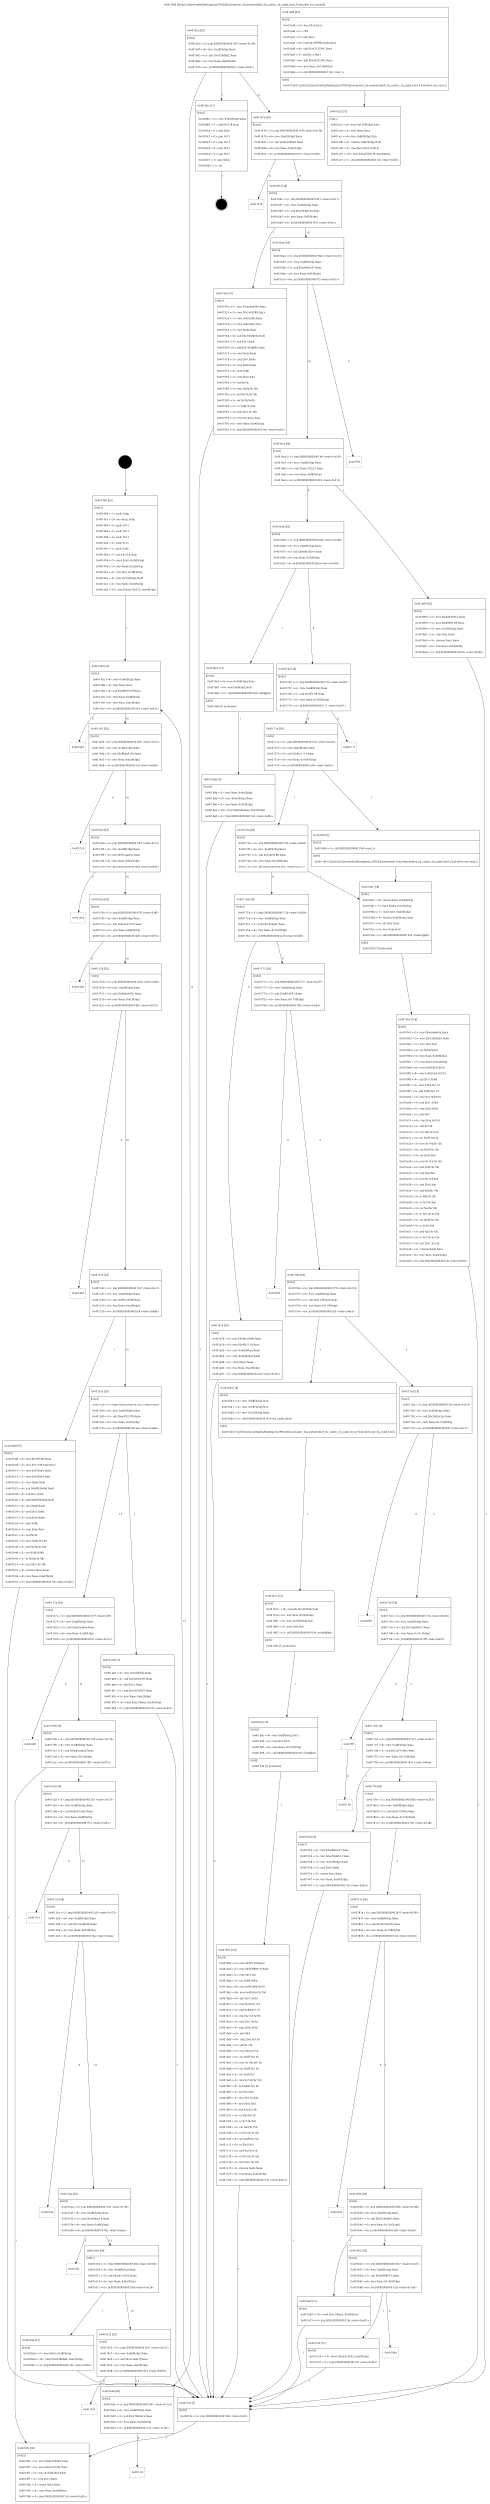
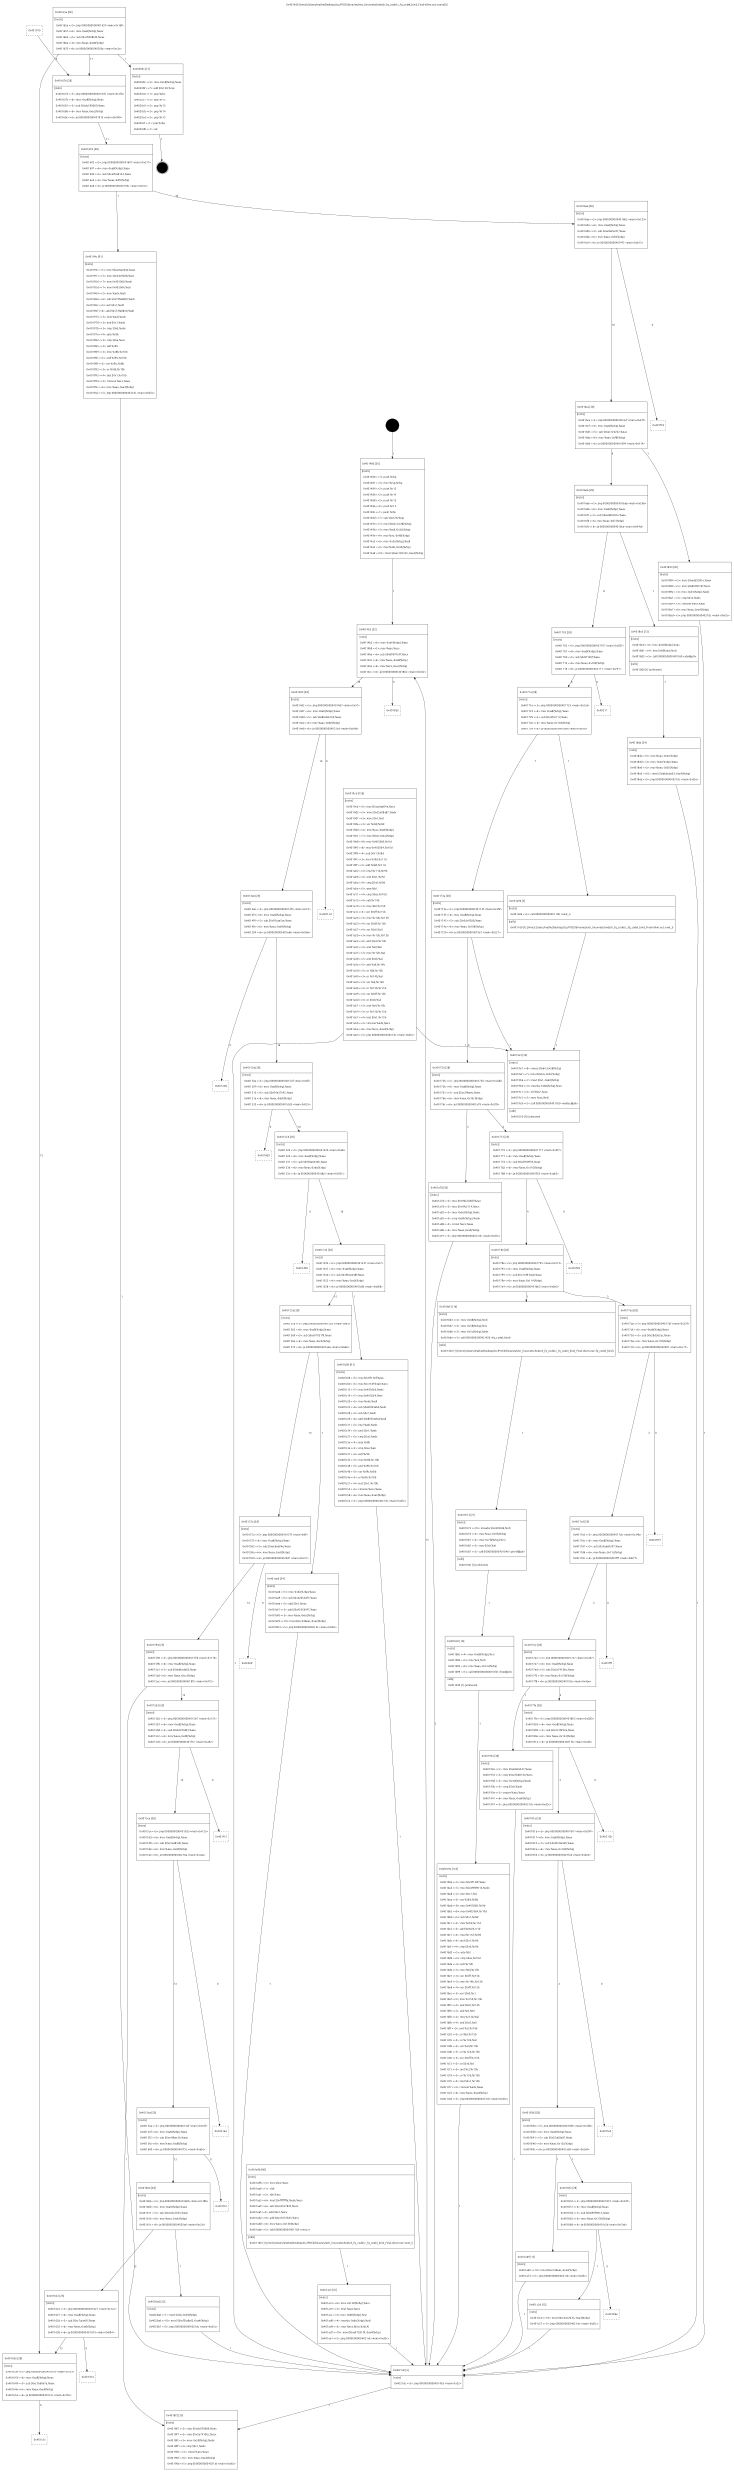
(267, 178) -> (52, 55)
(406, 983) -> (458, 1046)
(346, 1774) -> (586, 1789)
none -> (400, 2354)
